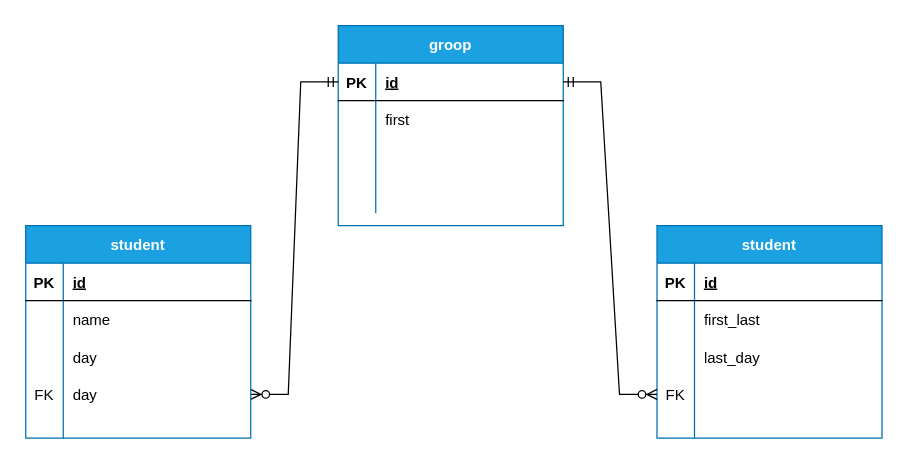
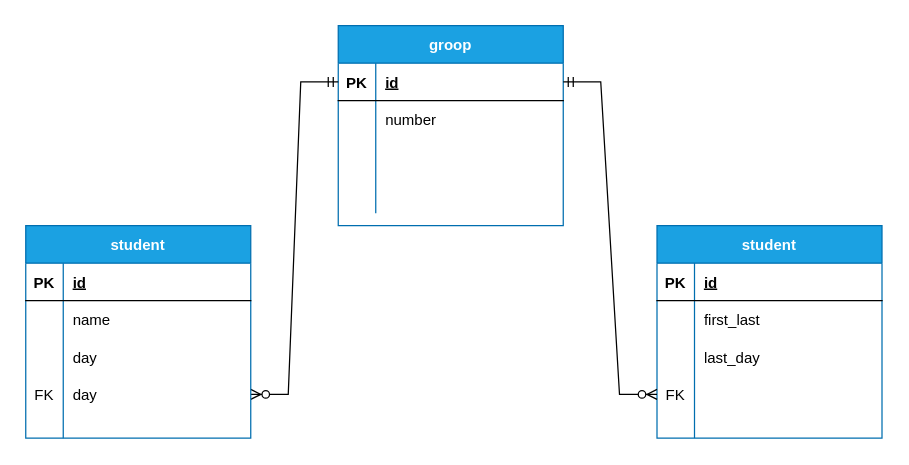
(404, 120) -> (410, 120)
